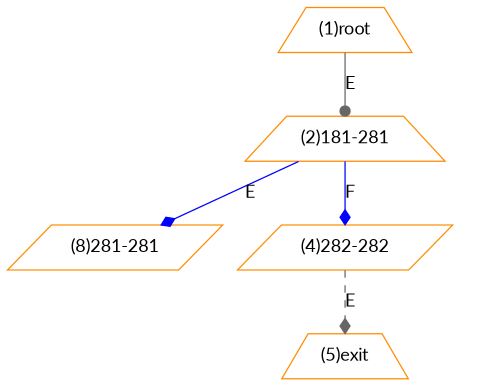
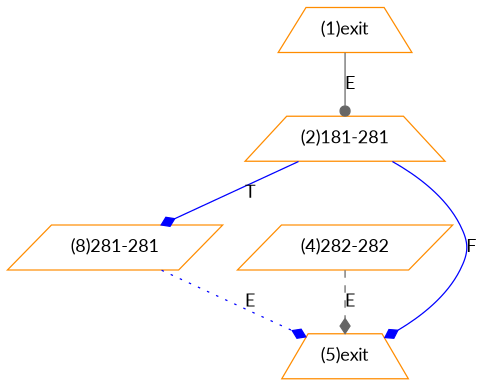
(345, 30) -> (345, 30)
(345, 186) -> (467, 244)
(251, 193) -> (251, 193)
none -> (227, 300)
